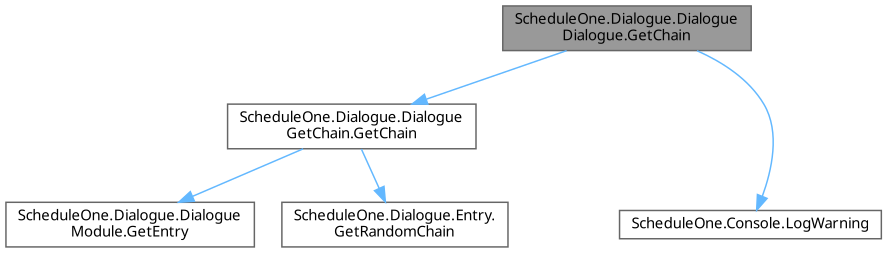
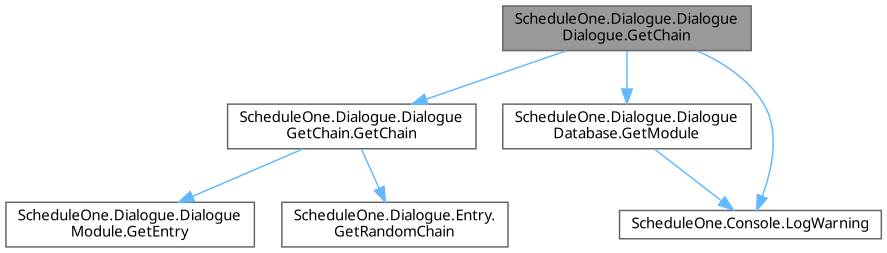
none -> (627, 126)
